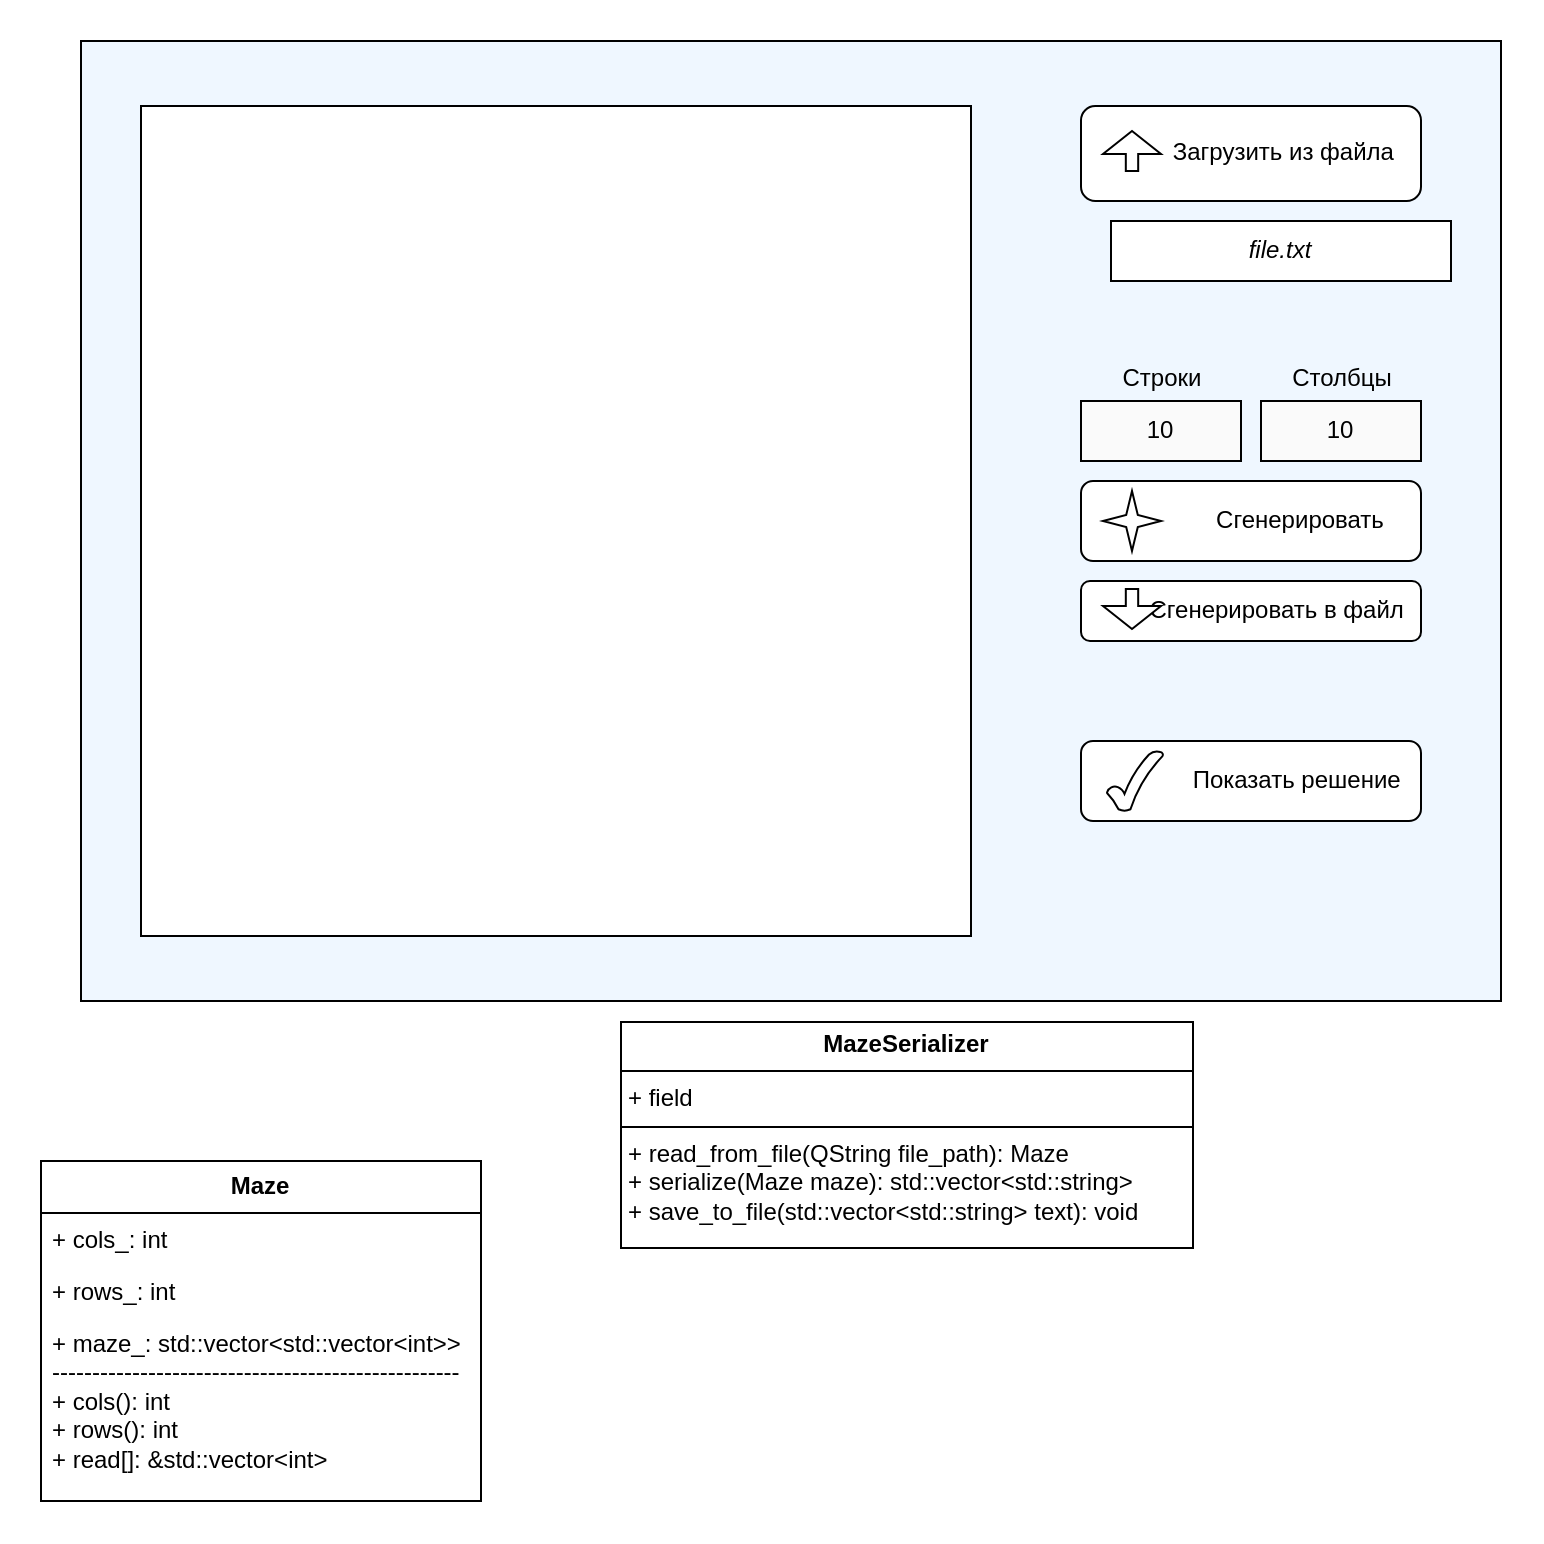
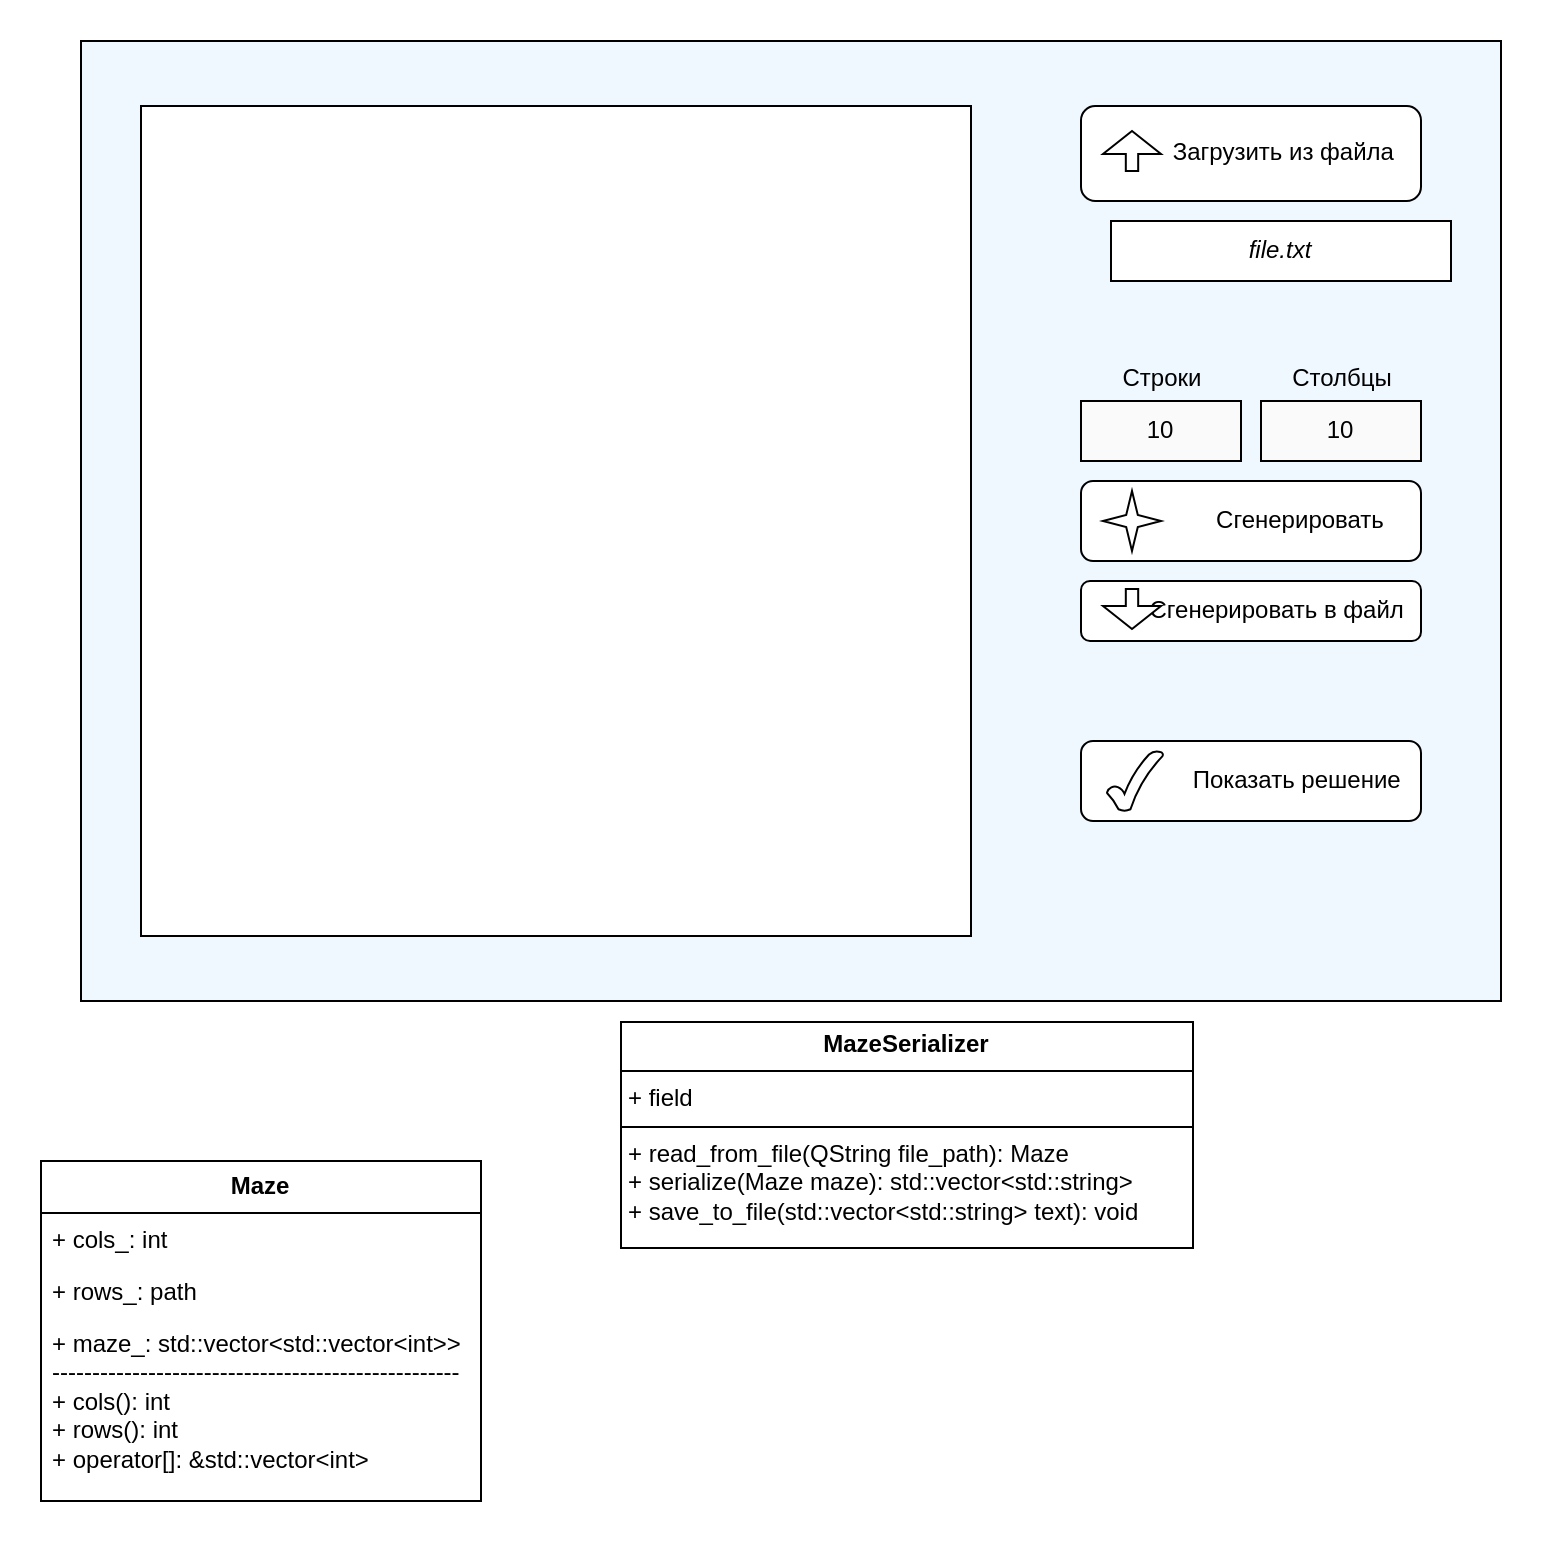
(121, 1293) -> (131, 1293)
(263, 1432) -> (263, 1432)
